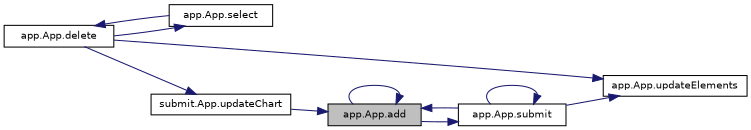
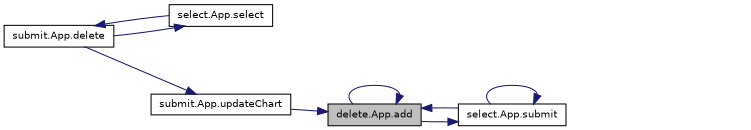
(221, 16) -> (221, 16)
(59, 36) -> (59, 36)
(675, 86) -> none
(375, 115) -> (375, 115)
(512, 115) -> (512, 115)
